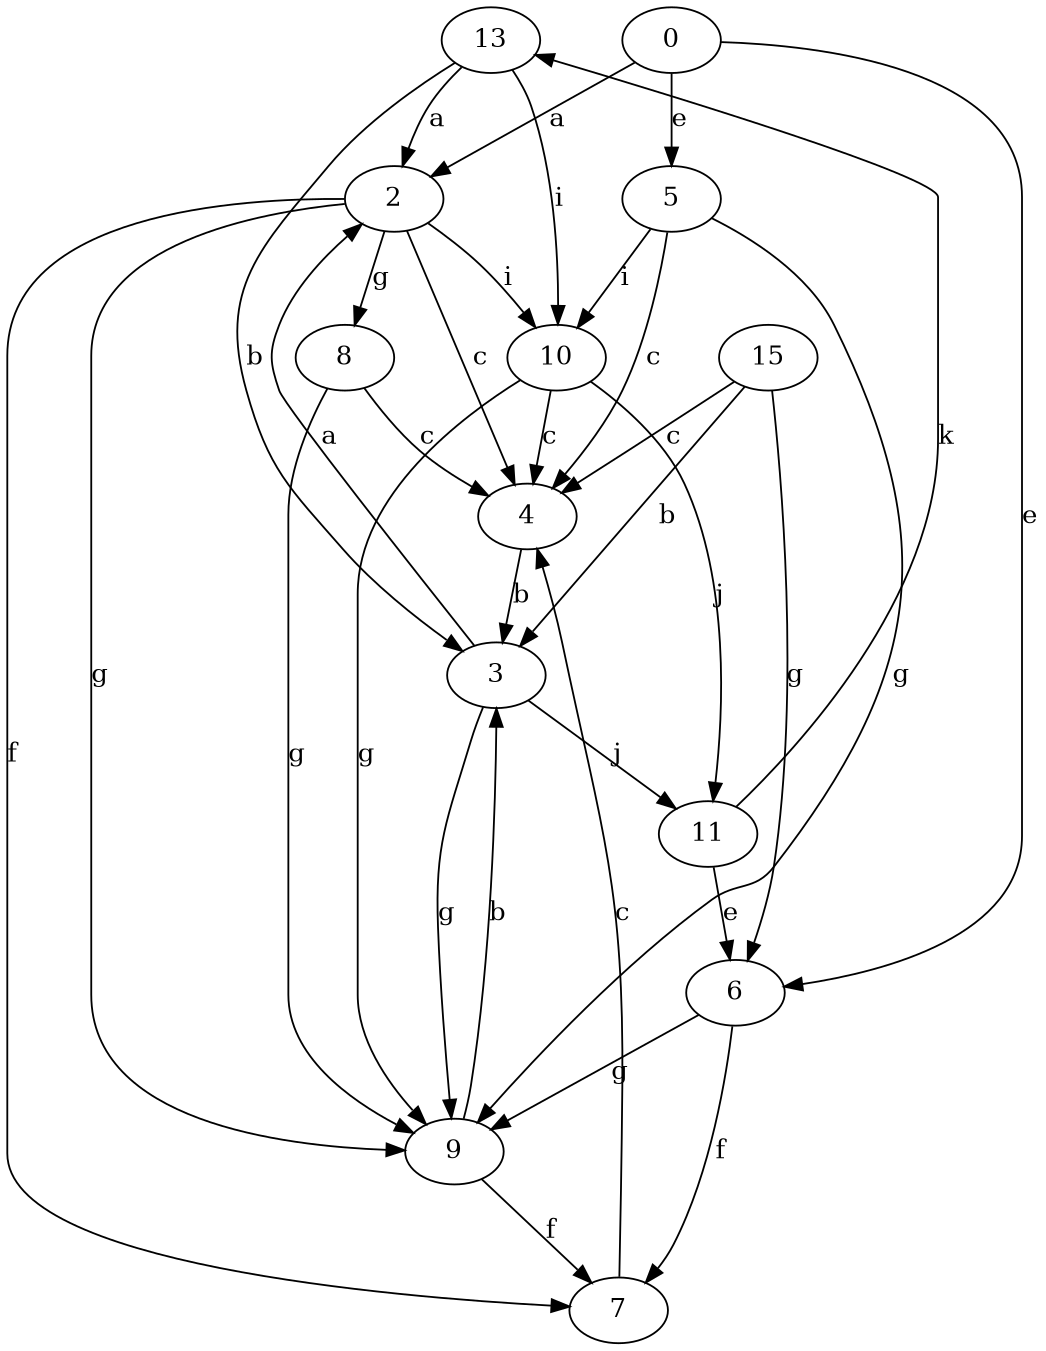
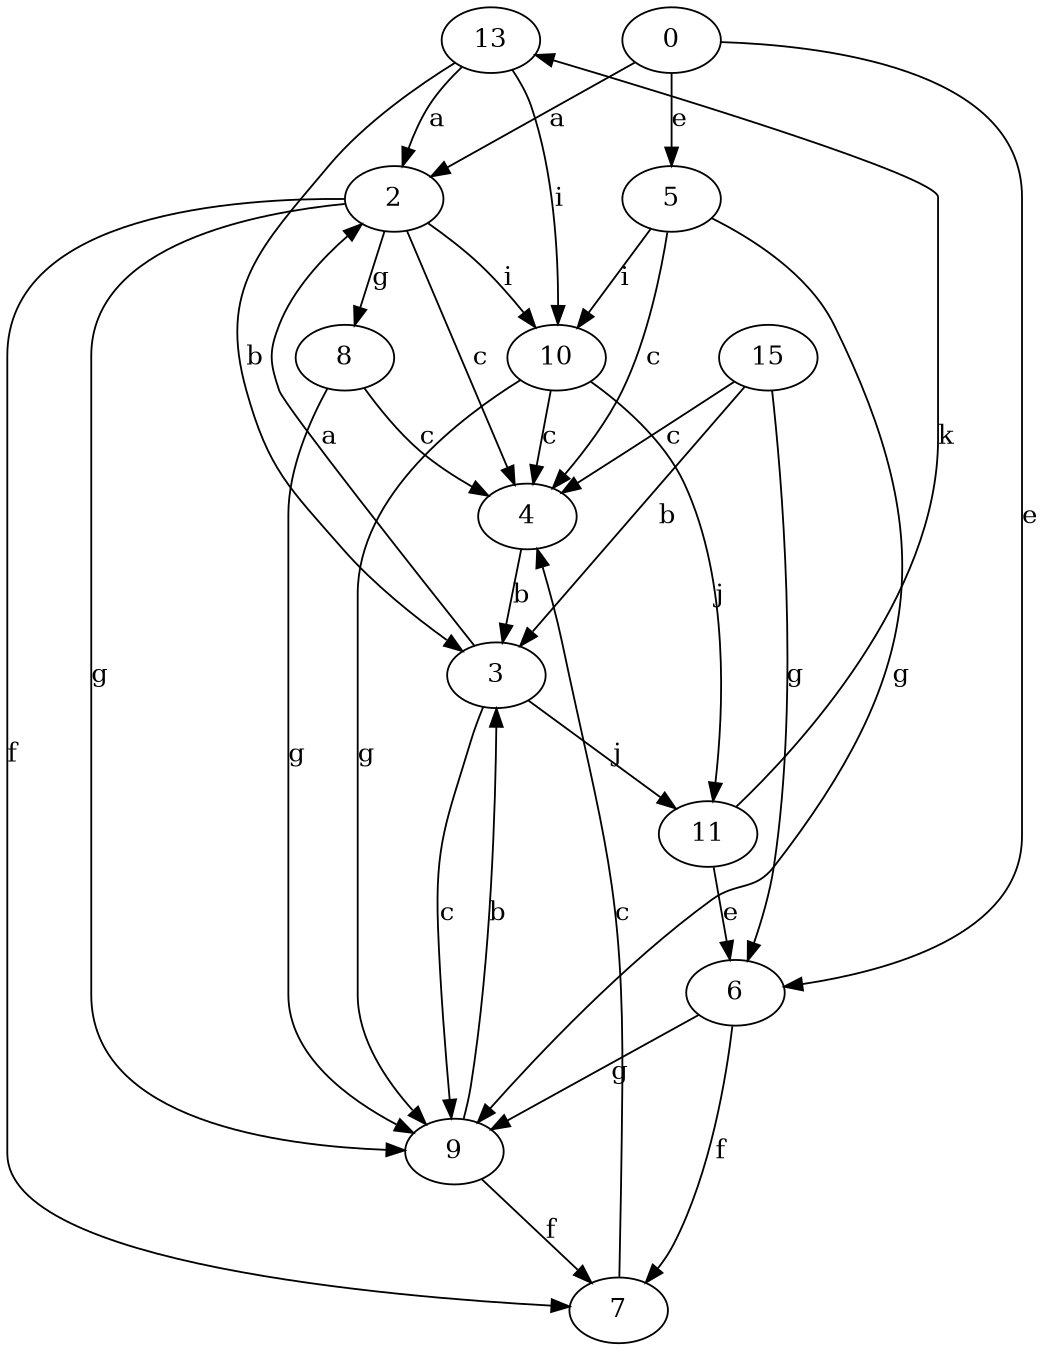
(447, 913) -> (447, 913)
